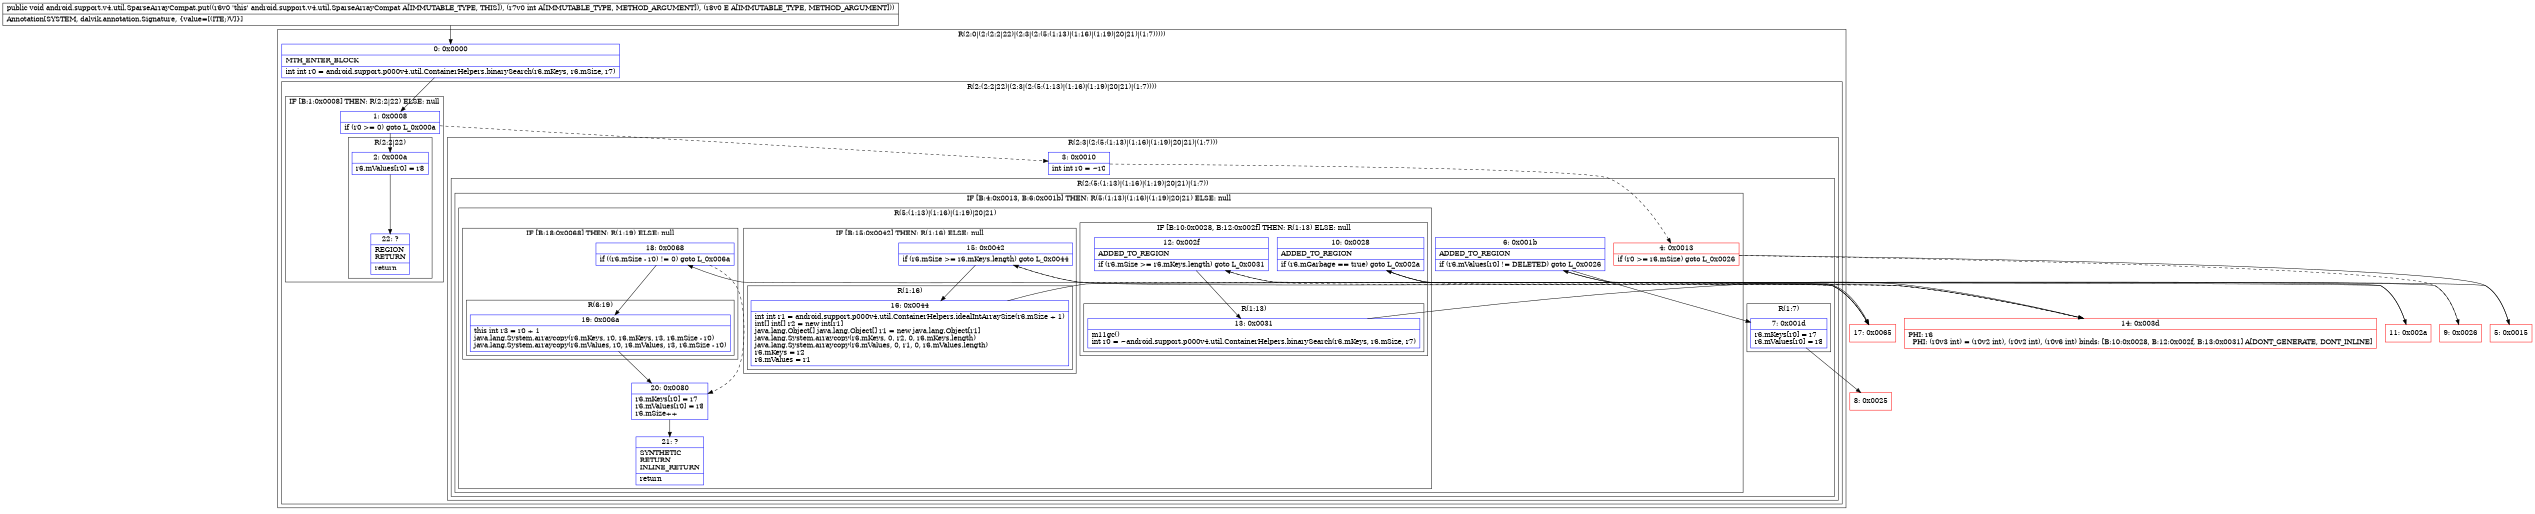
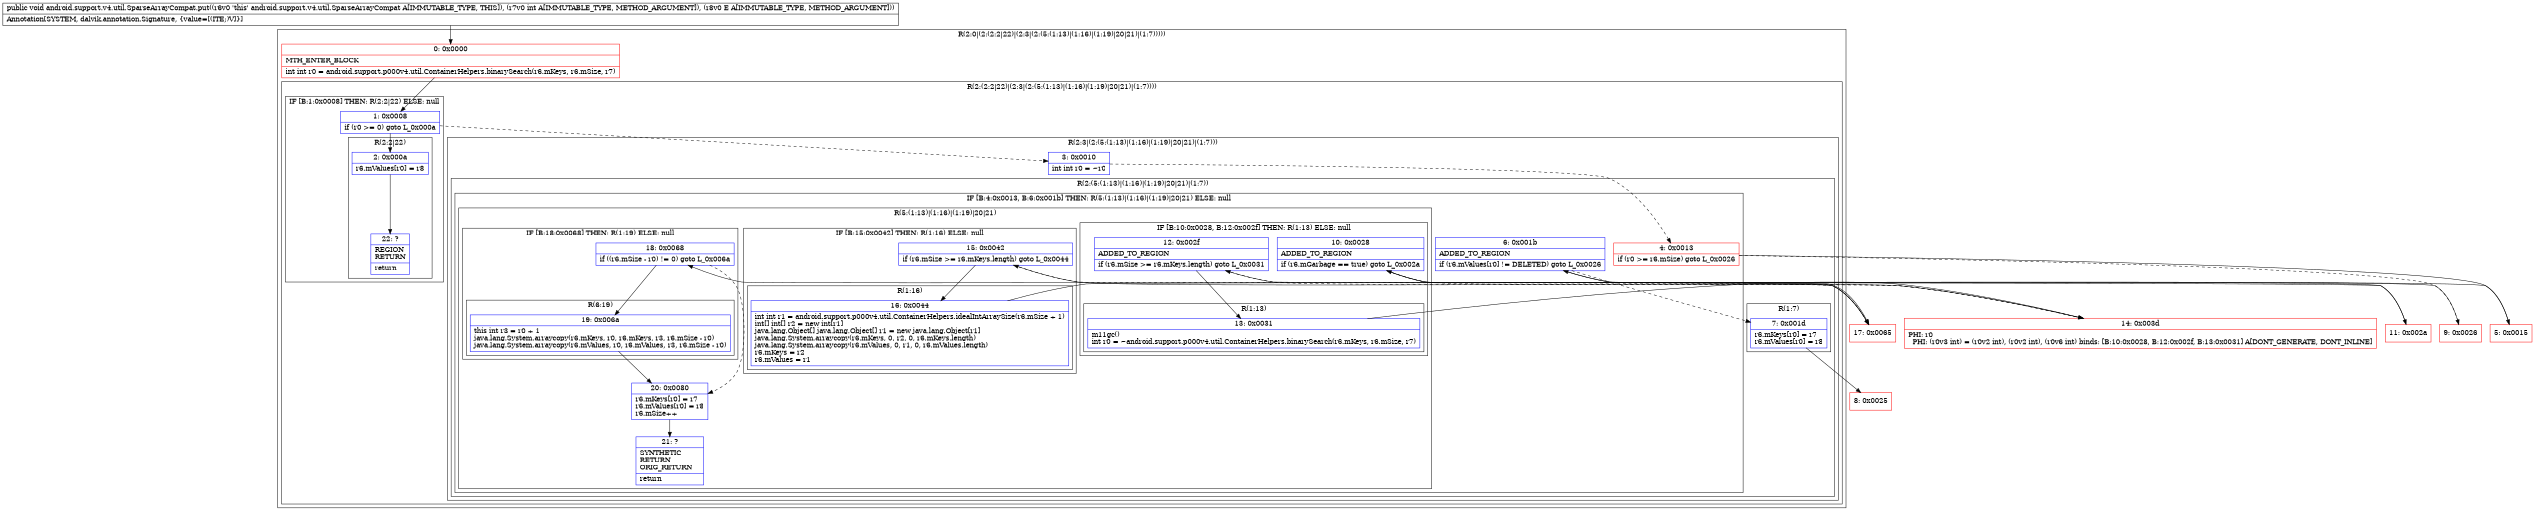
(451, 61) -> (451, 61)
(1659, 296) -> (1659, 296)
(1922, 335) -> (1922, 335)
(670, 468) -> (666, 468)
